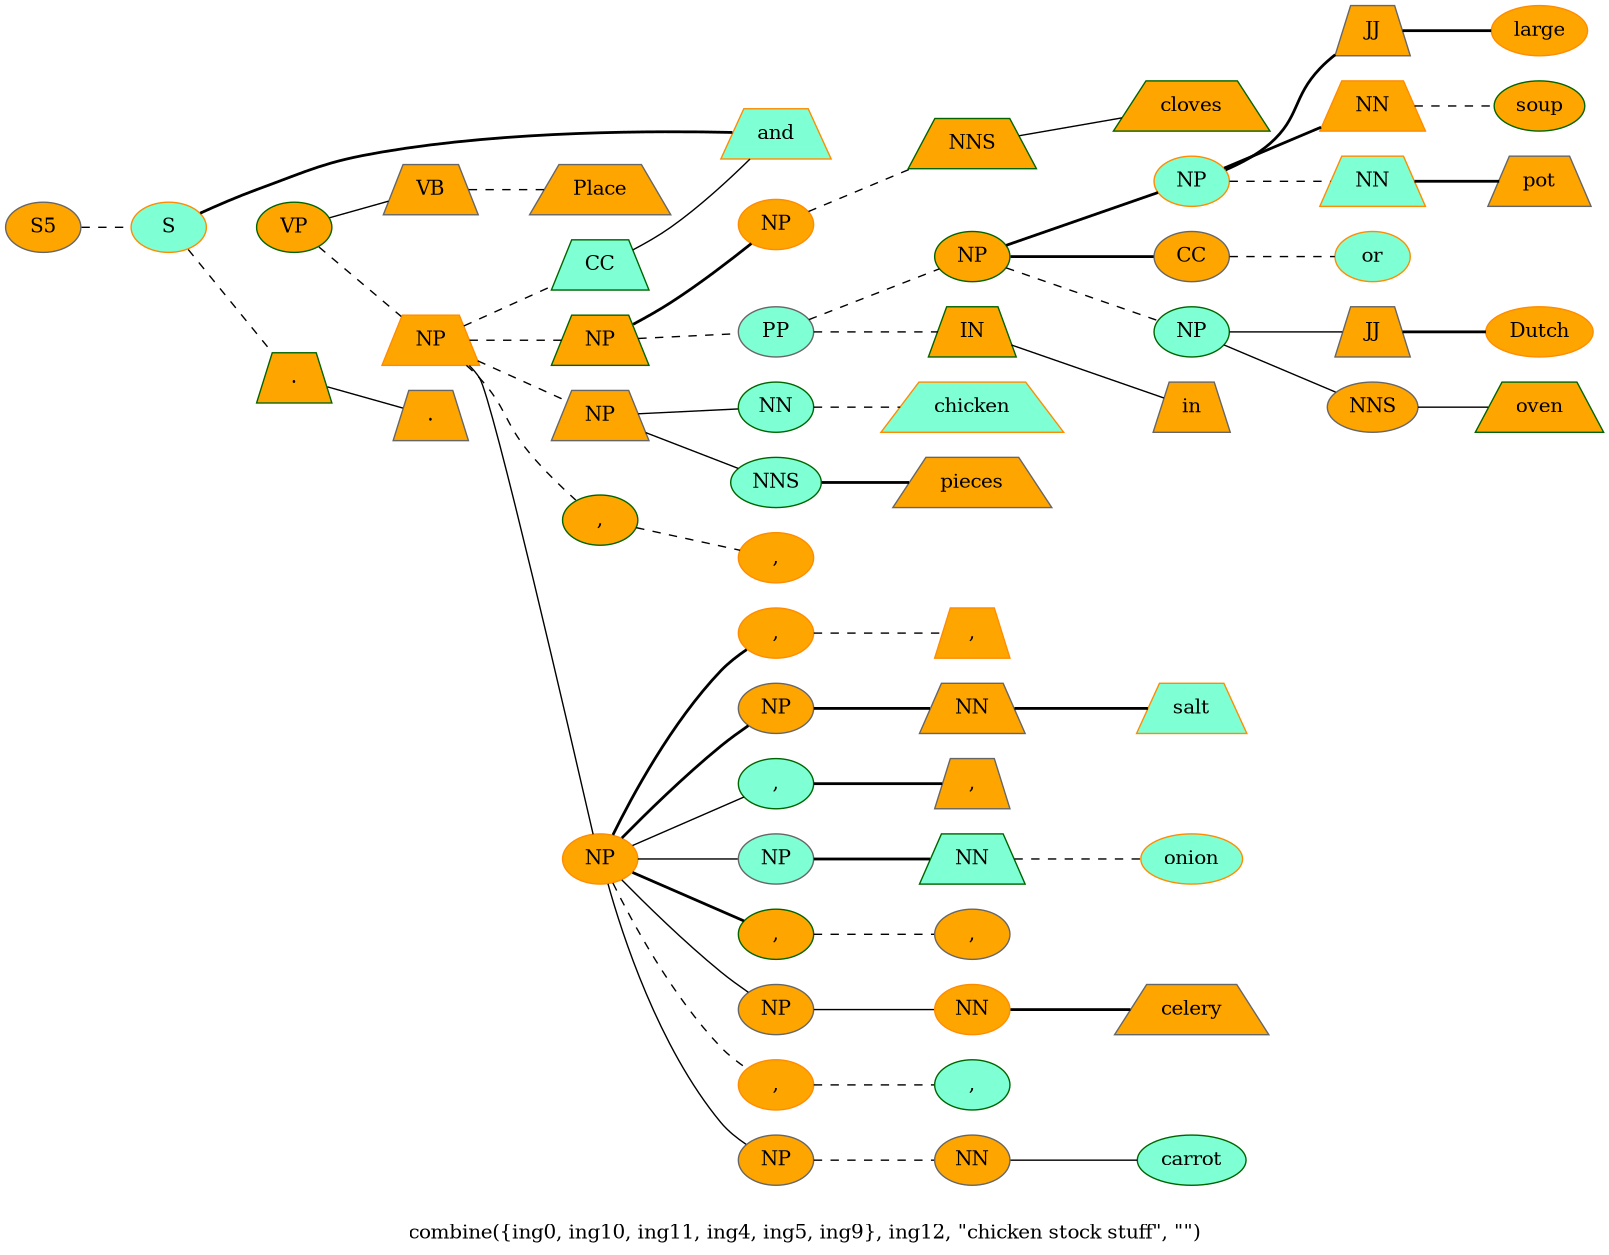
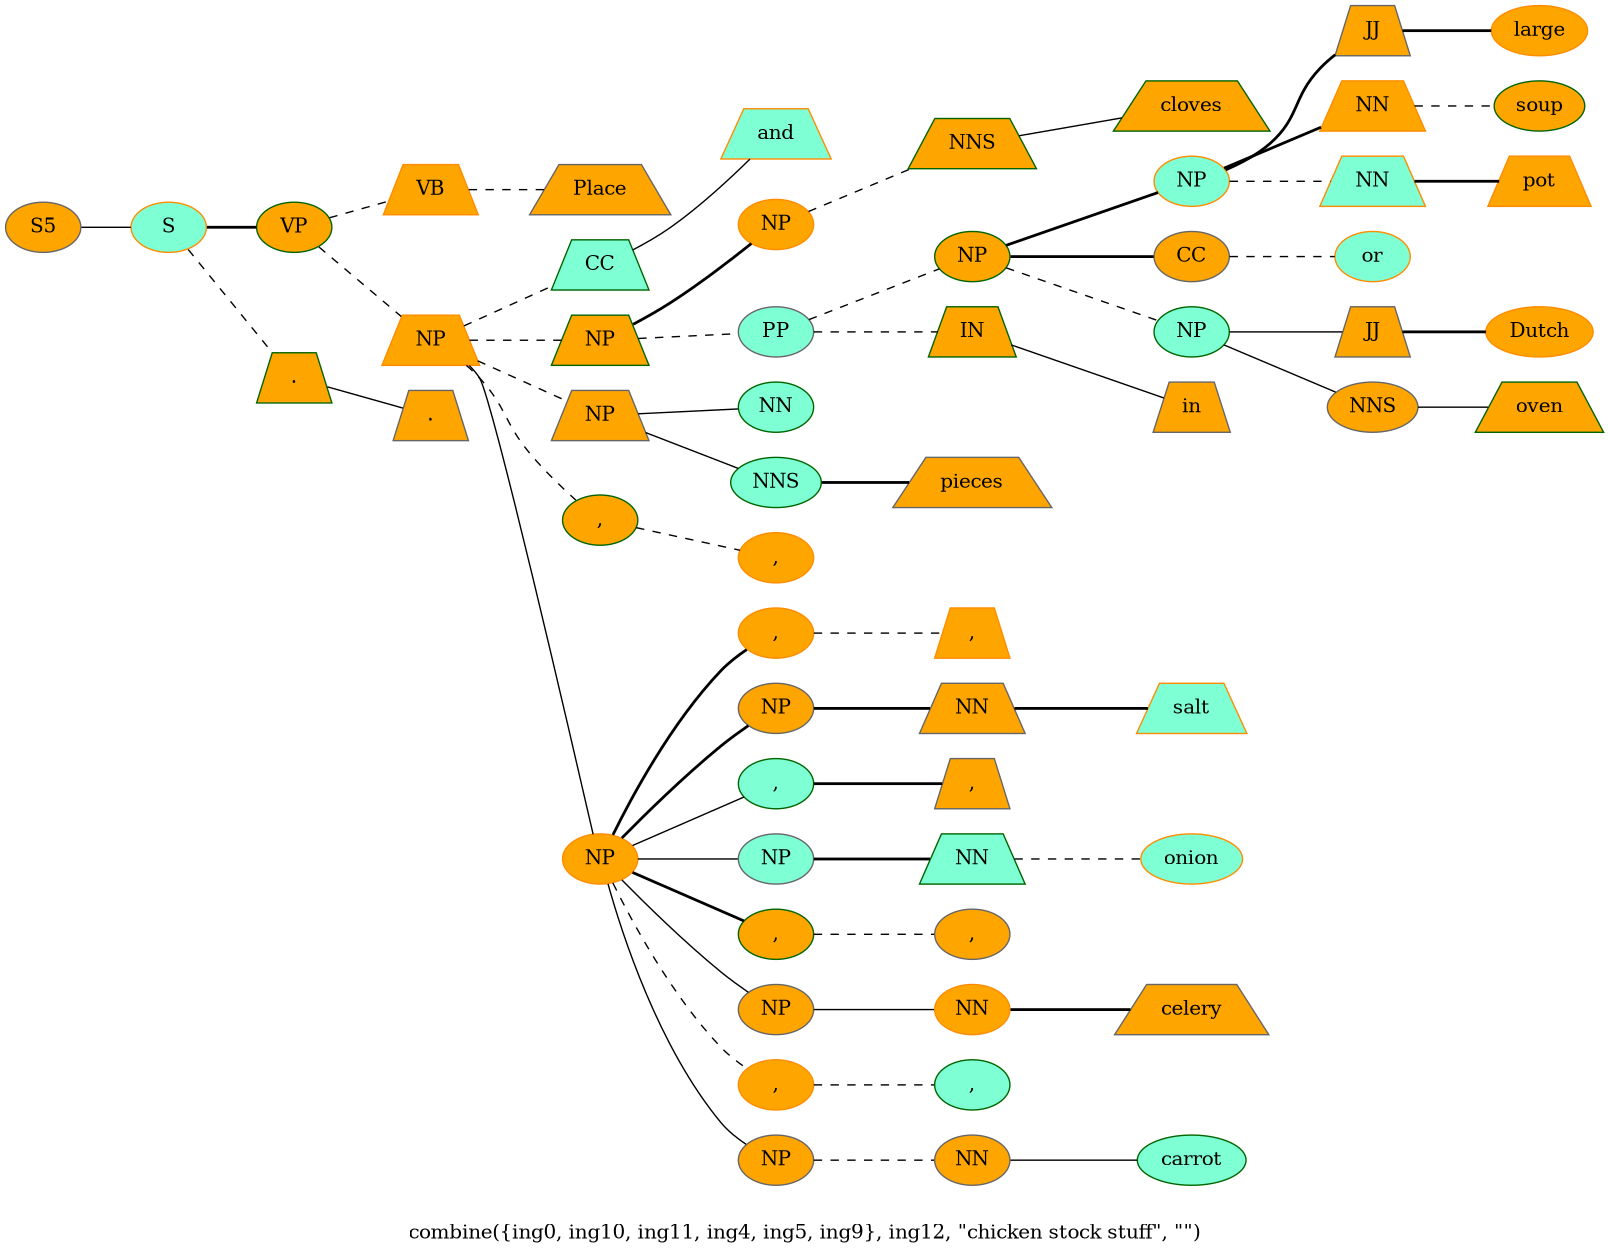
(461, 142) -> (232, 227)
(1539, 181) -> (1539, 181)
(431, 190) -> (431, 190)
(359, 209) -> (359, 209)
(106, 227) -> (106, 227)
(972, 407) -> none
